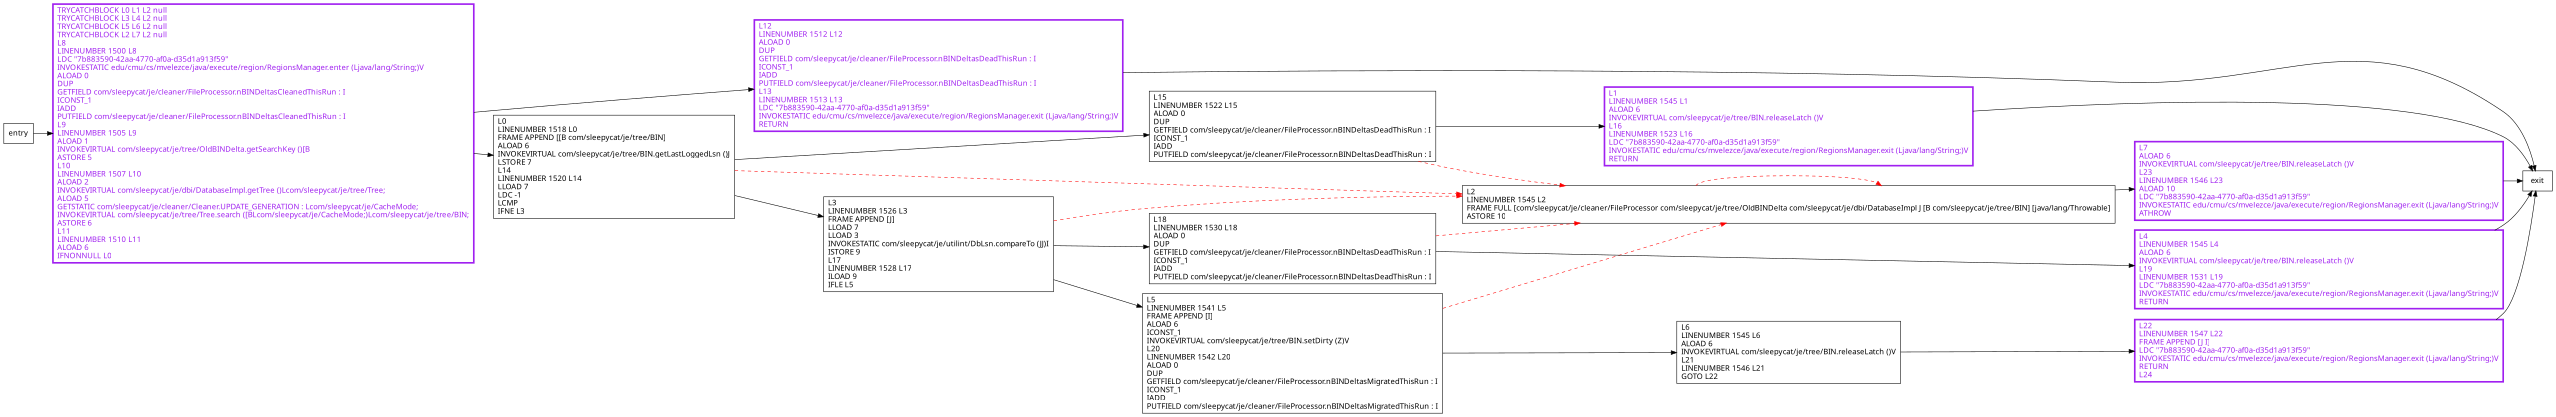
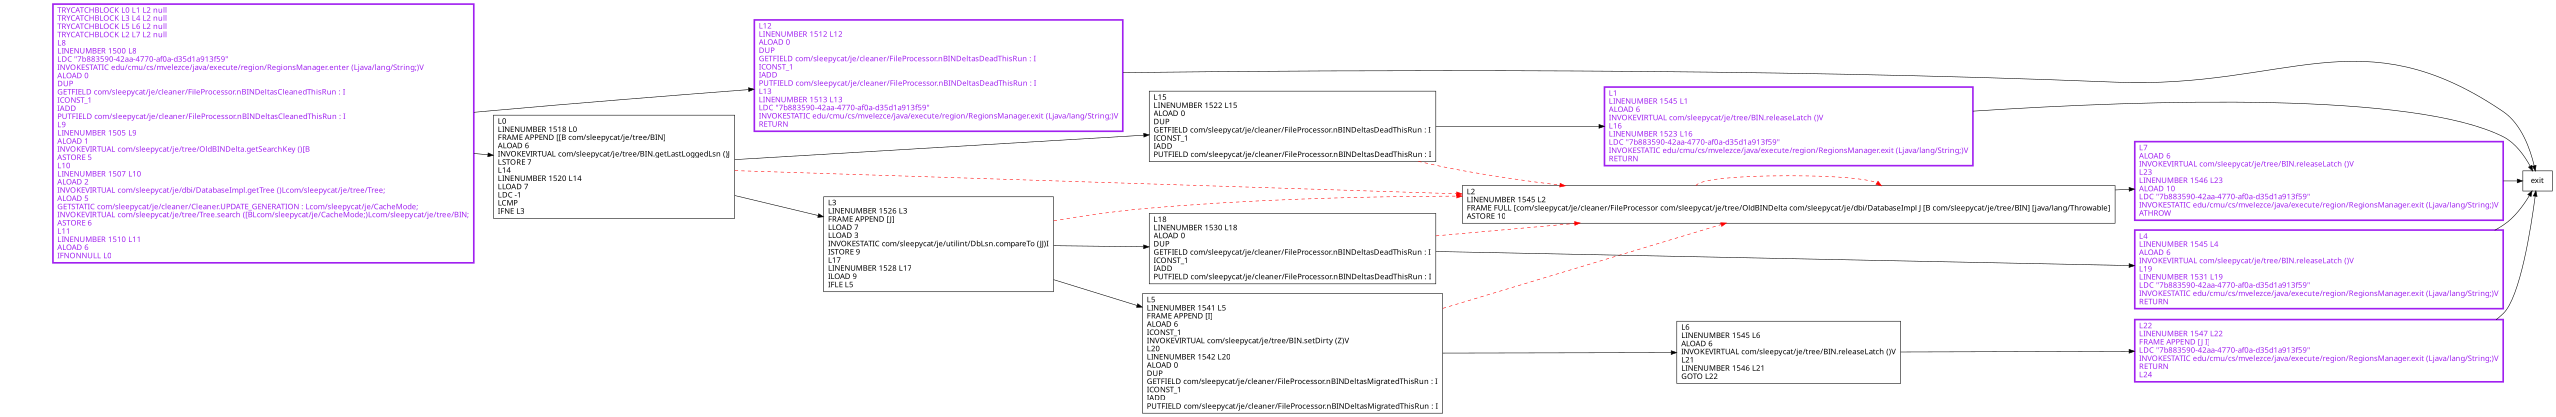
(19, 133) -> none
